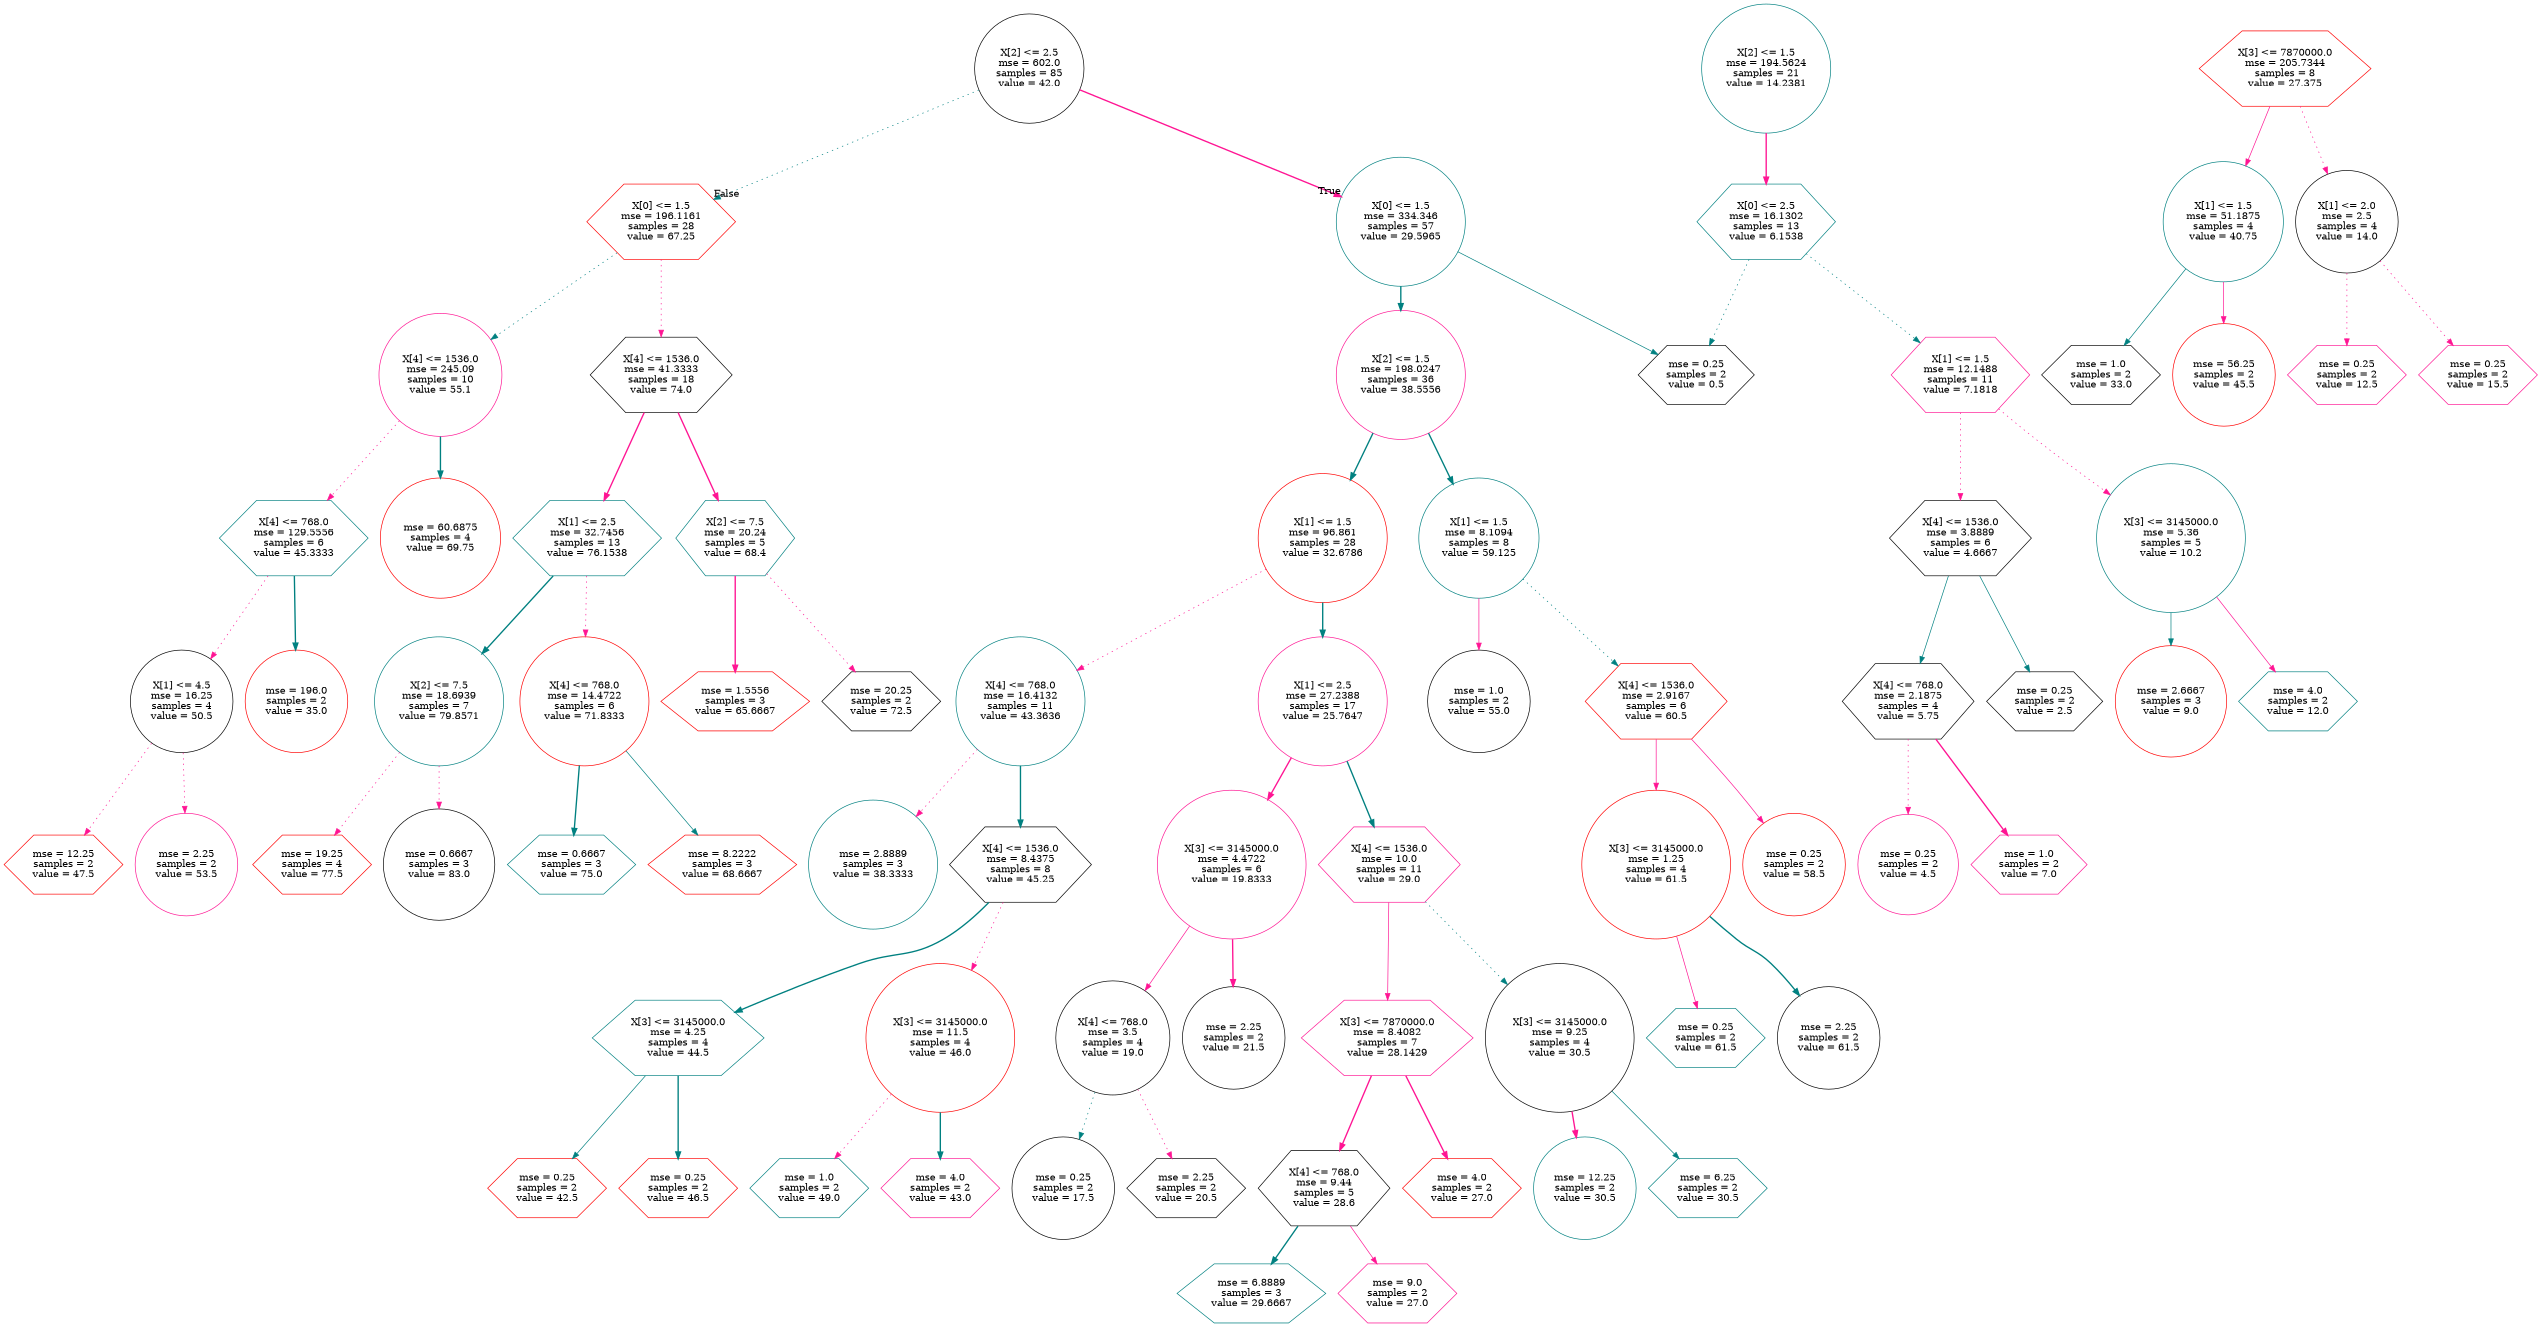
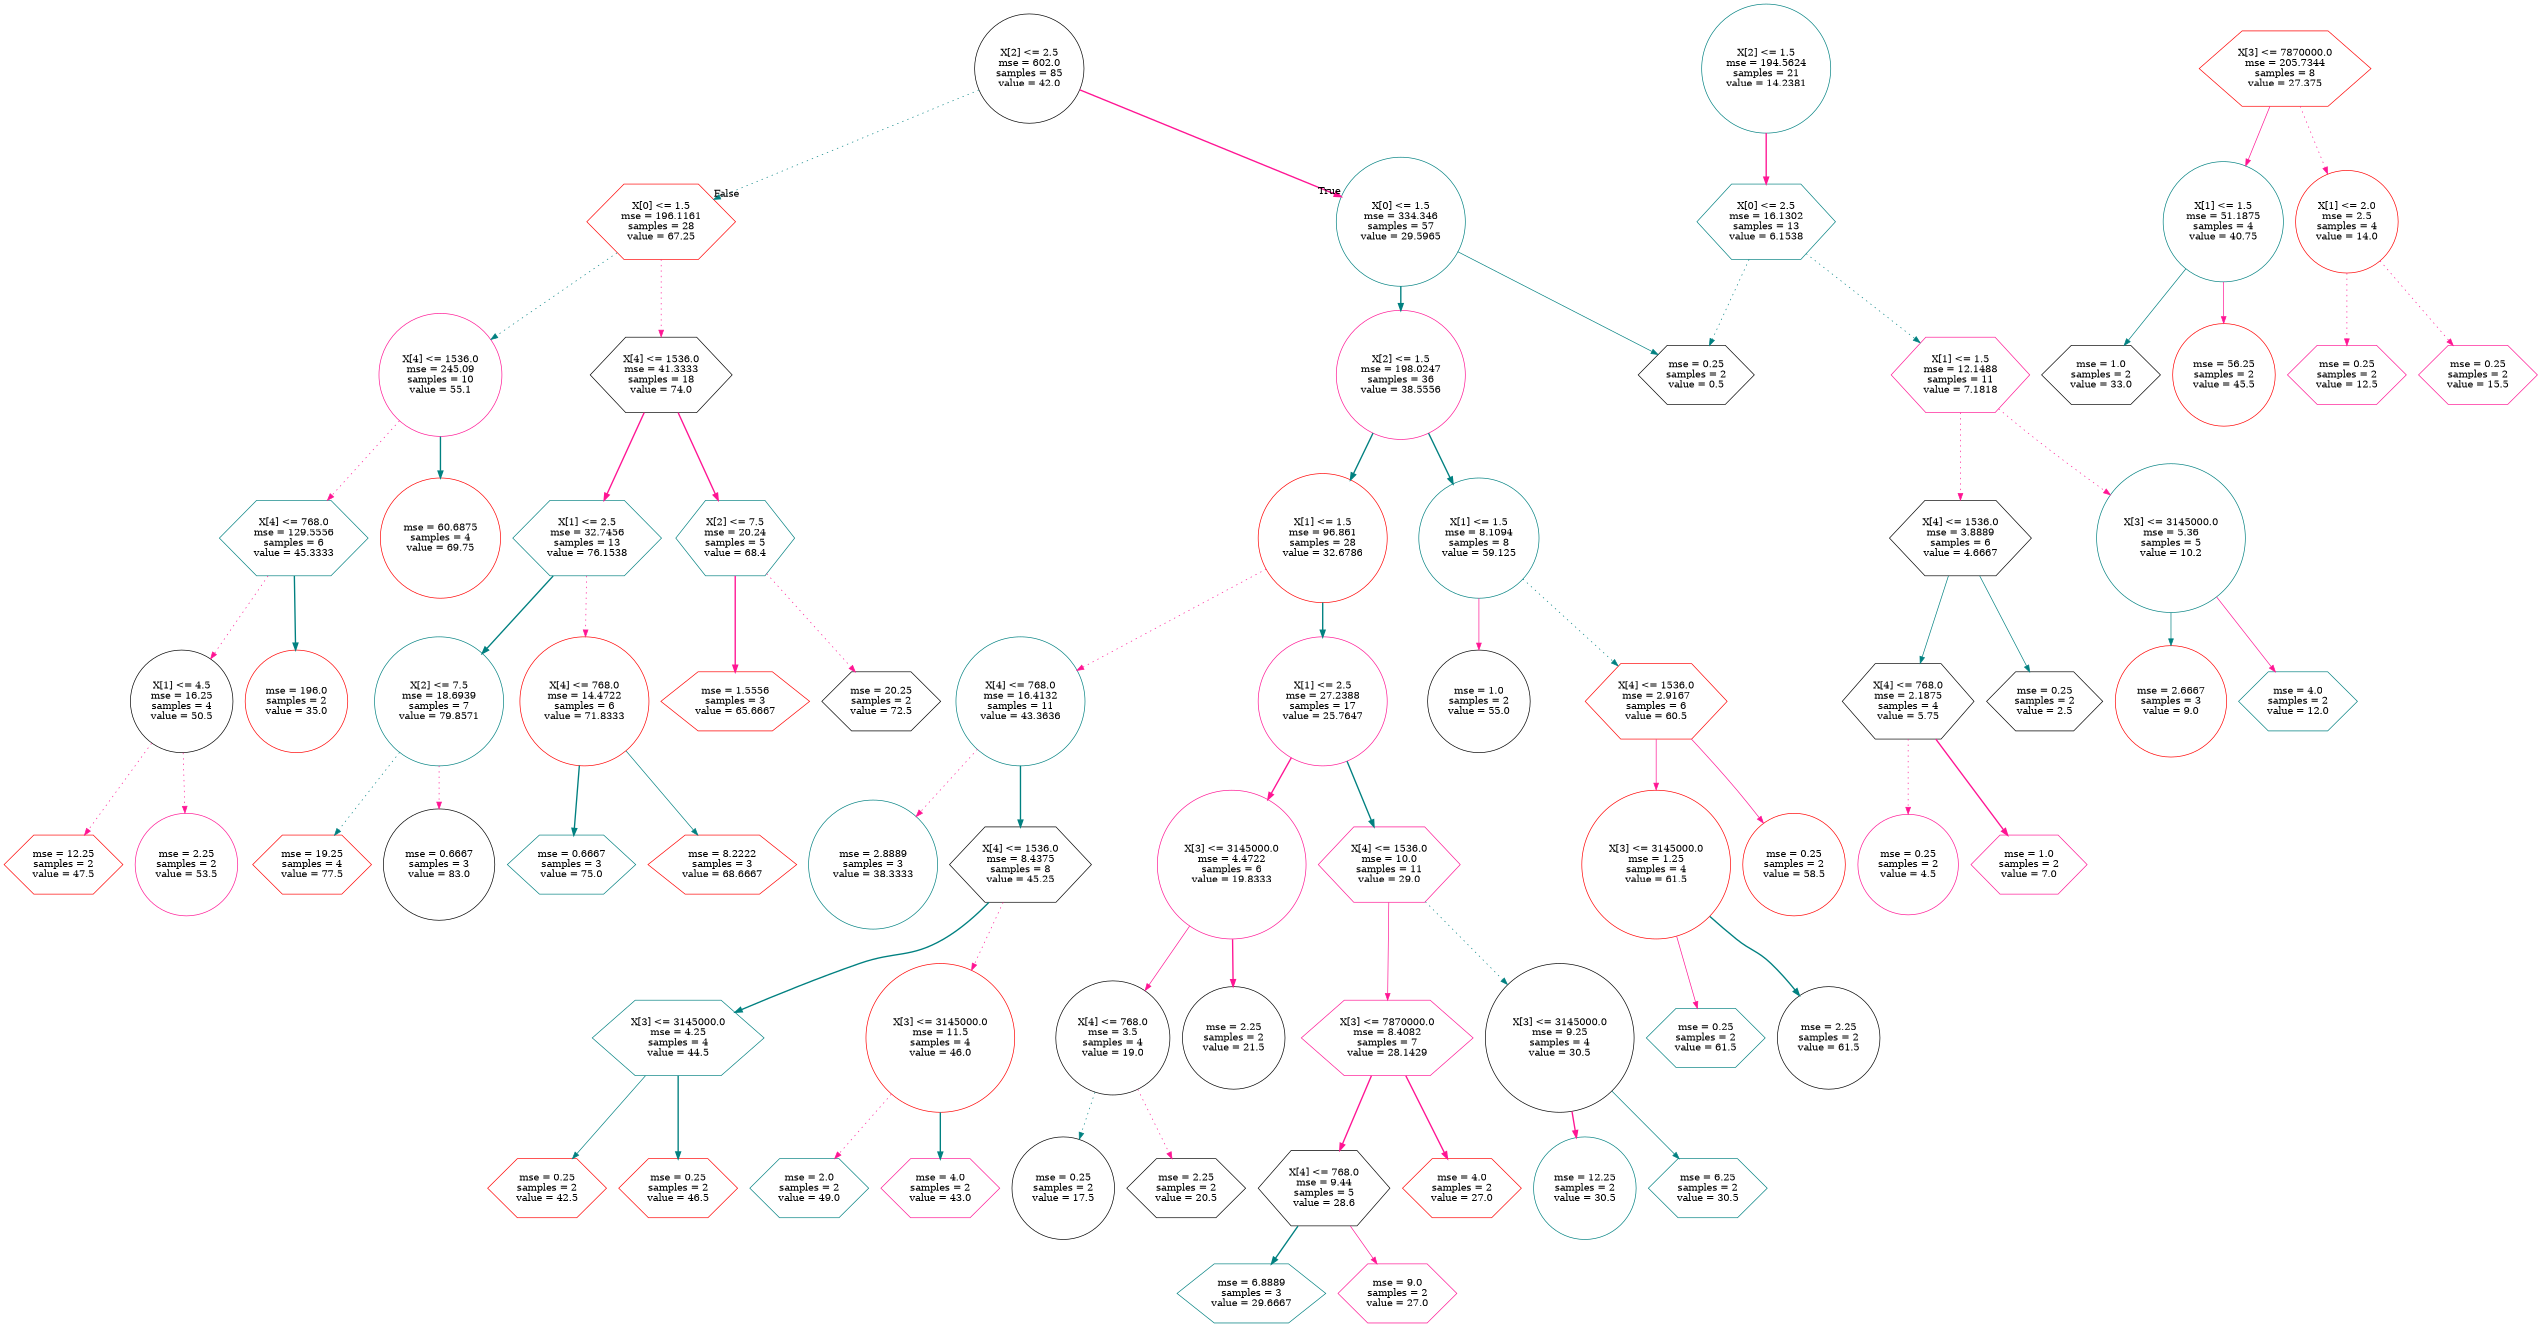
(2347, 222) -> (2347, 222)
(369, 791) -> (369, 791)
(809, 1188) -> (809, 1188)
